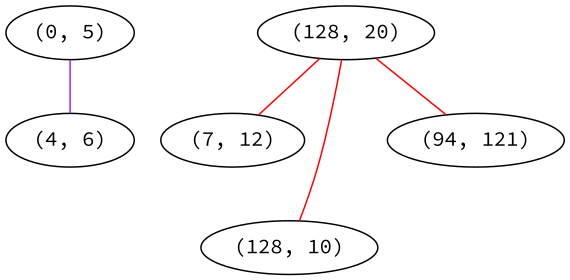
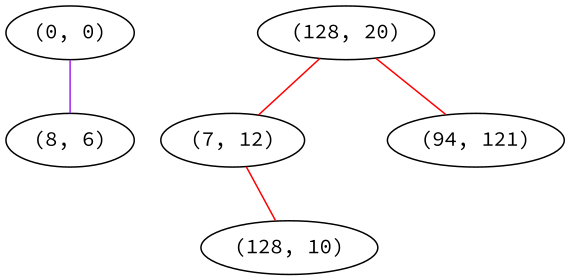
(70, 33) -> (70, 33)
(70, 140) -> (70, 140)
(324, 141) -> (261, 194)
